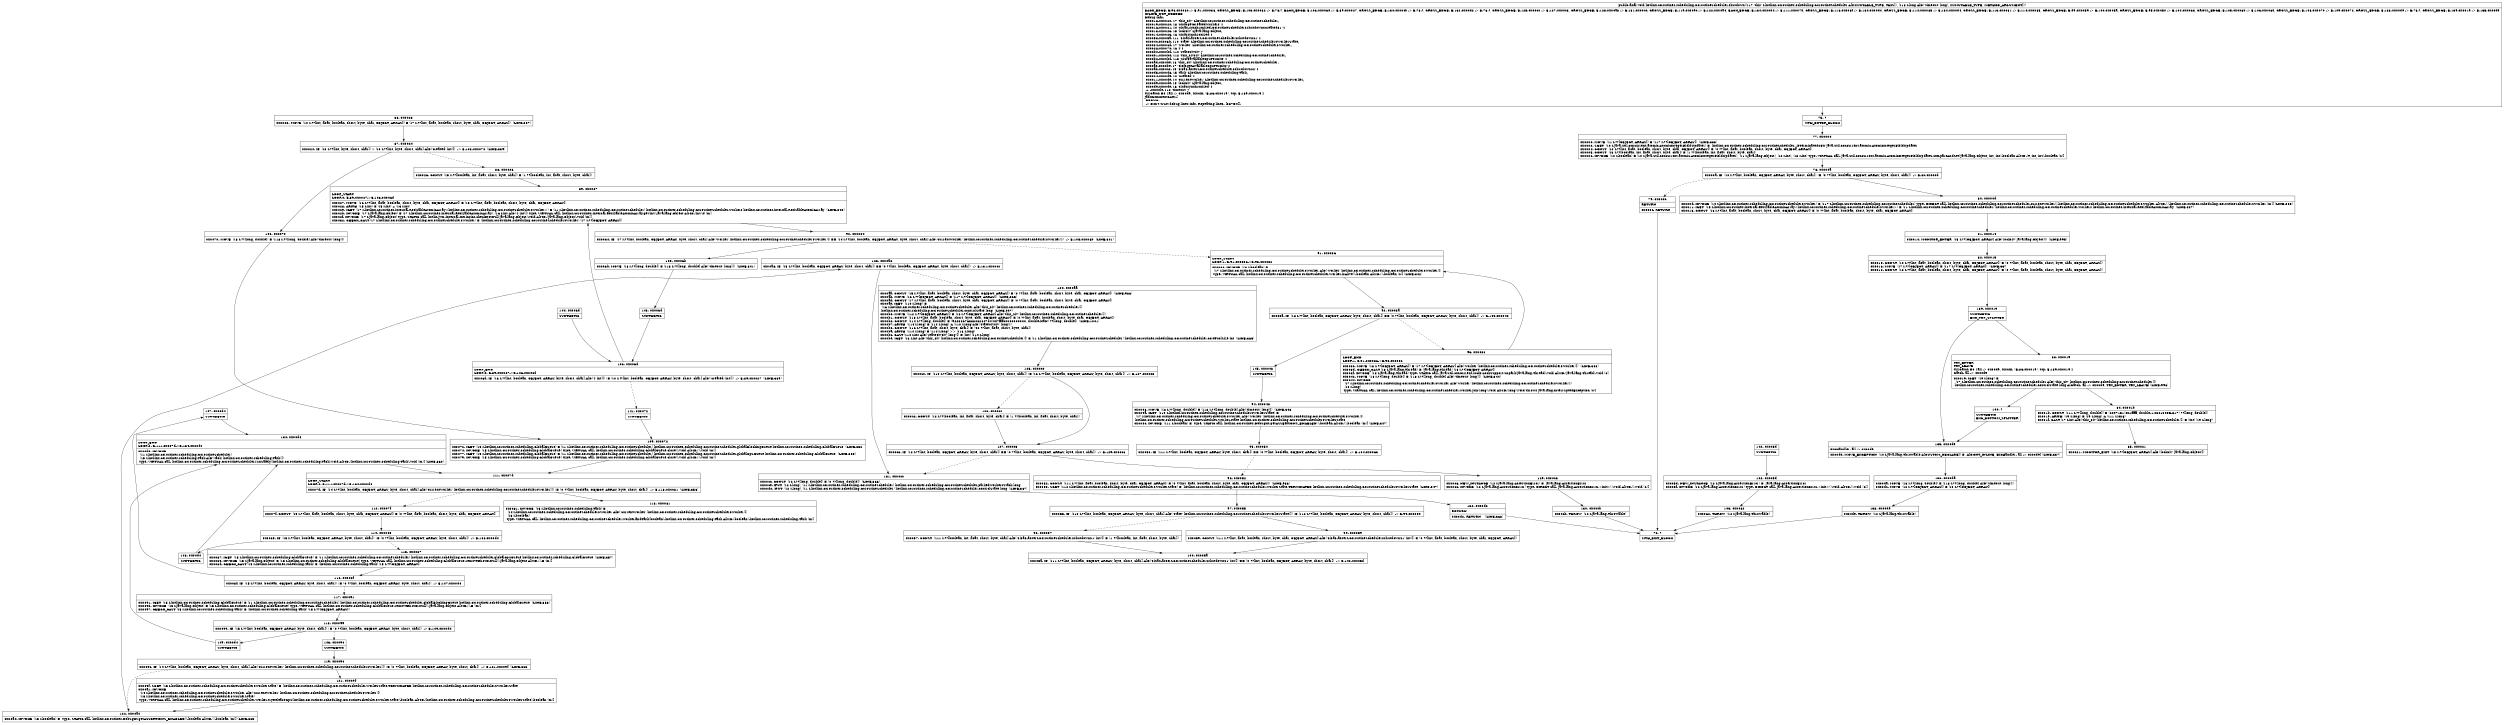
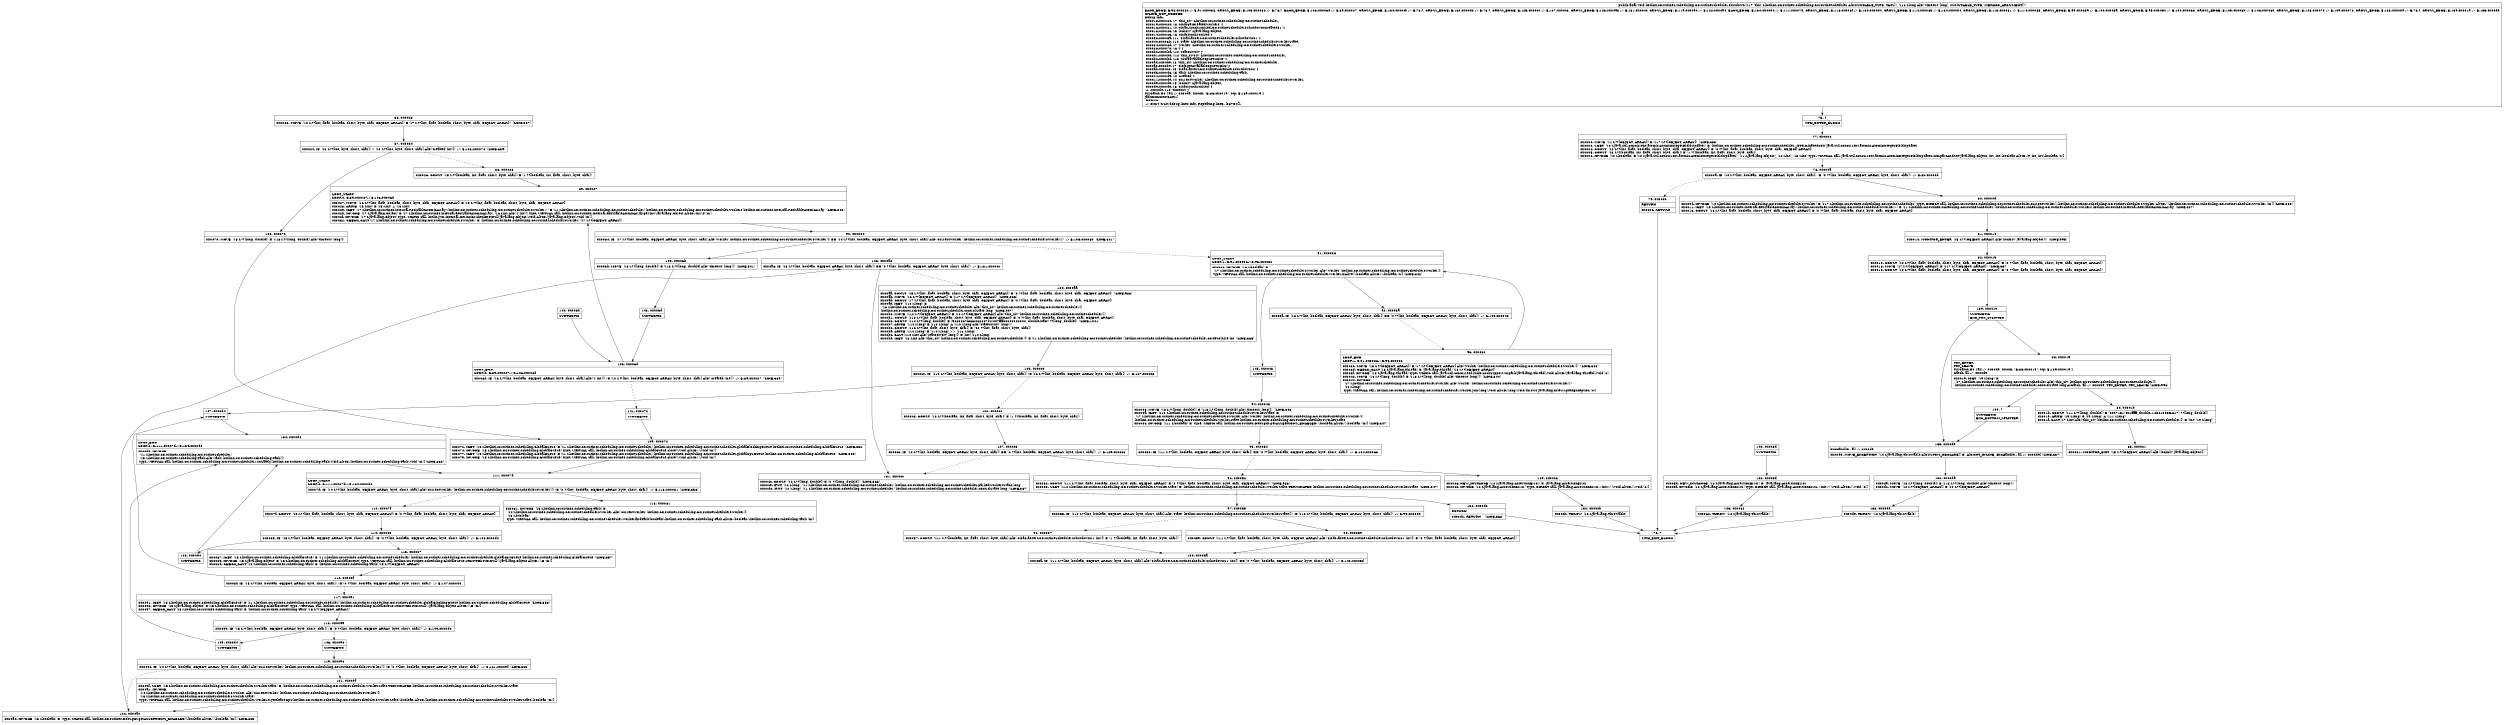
(1328, 342) -> (1261, 318)
(1089, 418) -> (608, 401)
